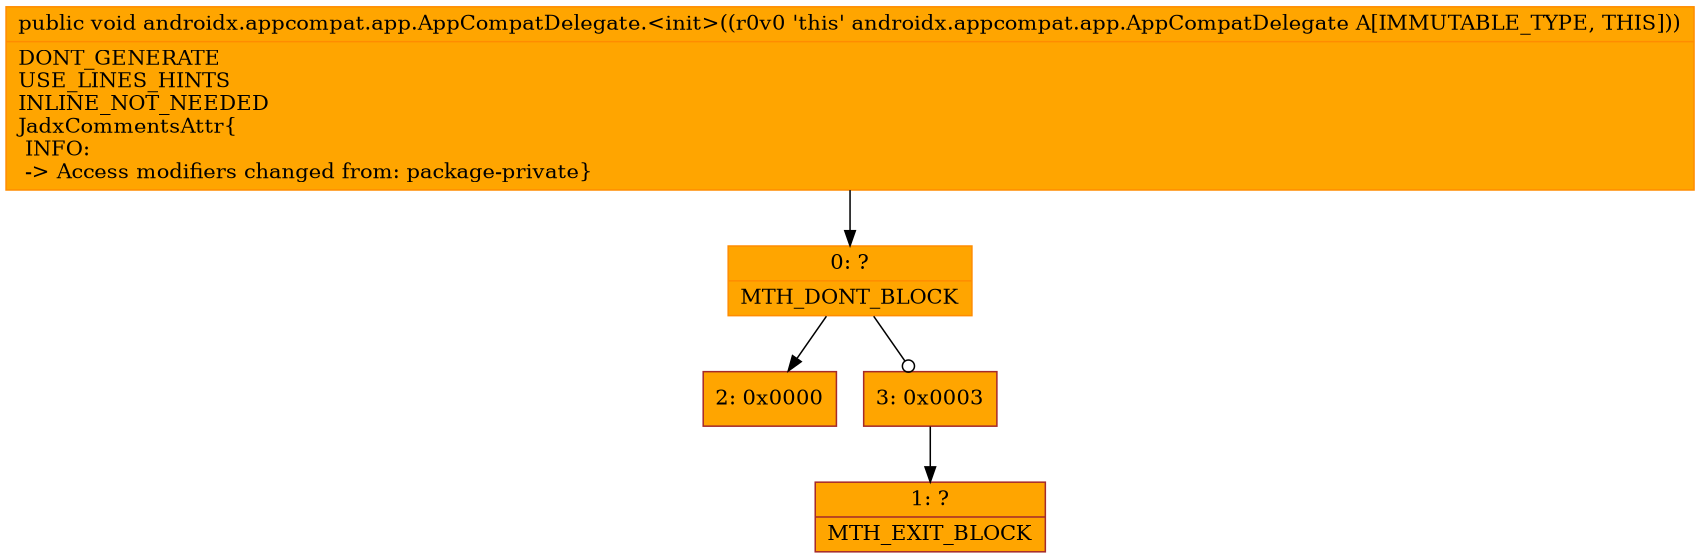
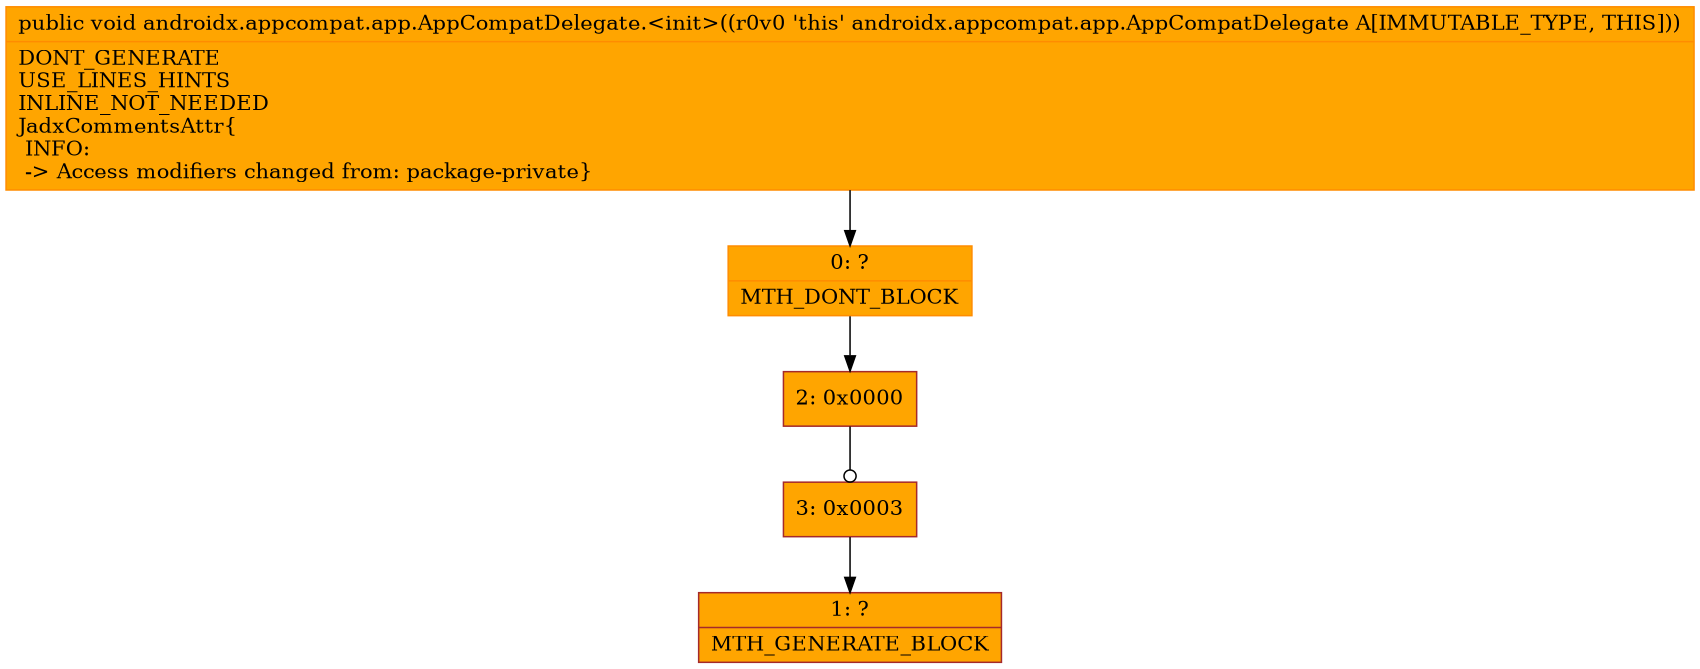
(889, 339) -> (850, 448)
(930, 534) -> (850, 644)
